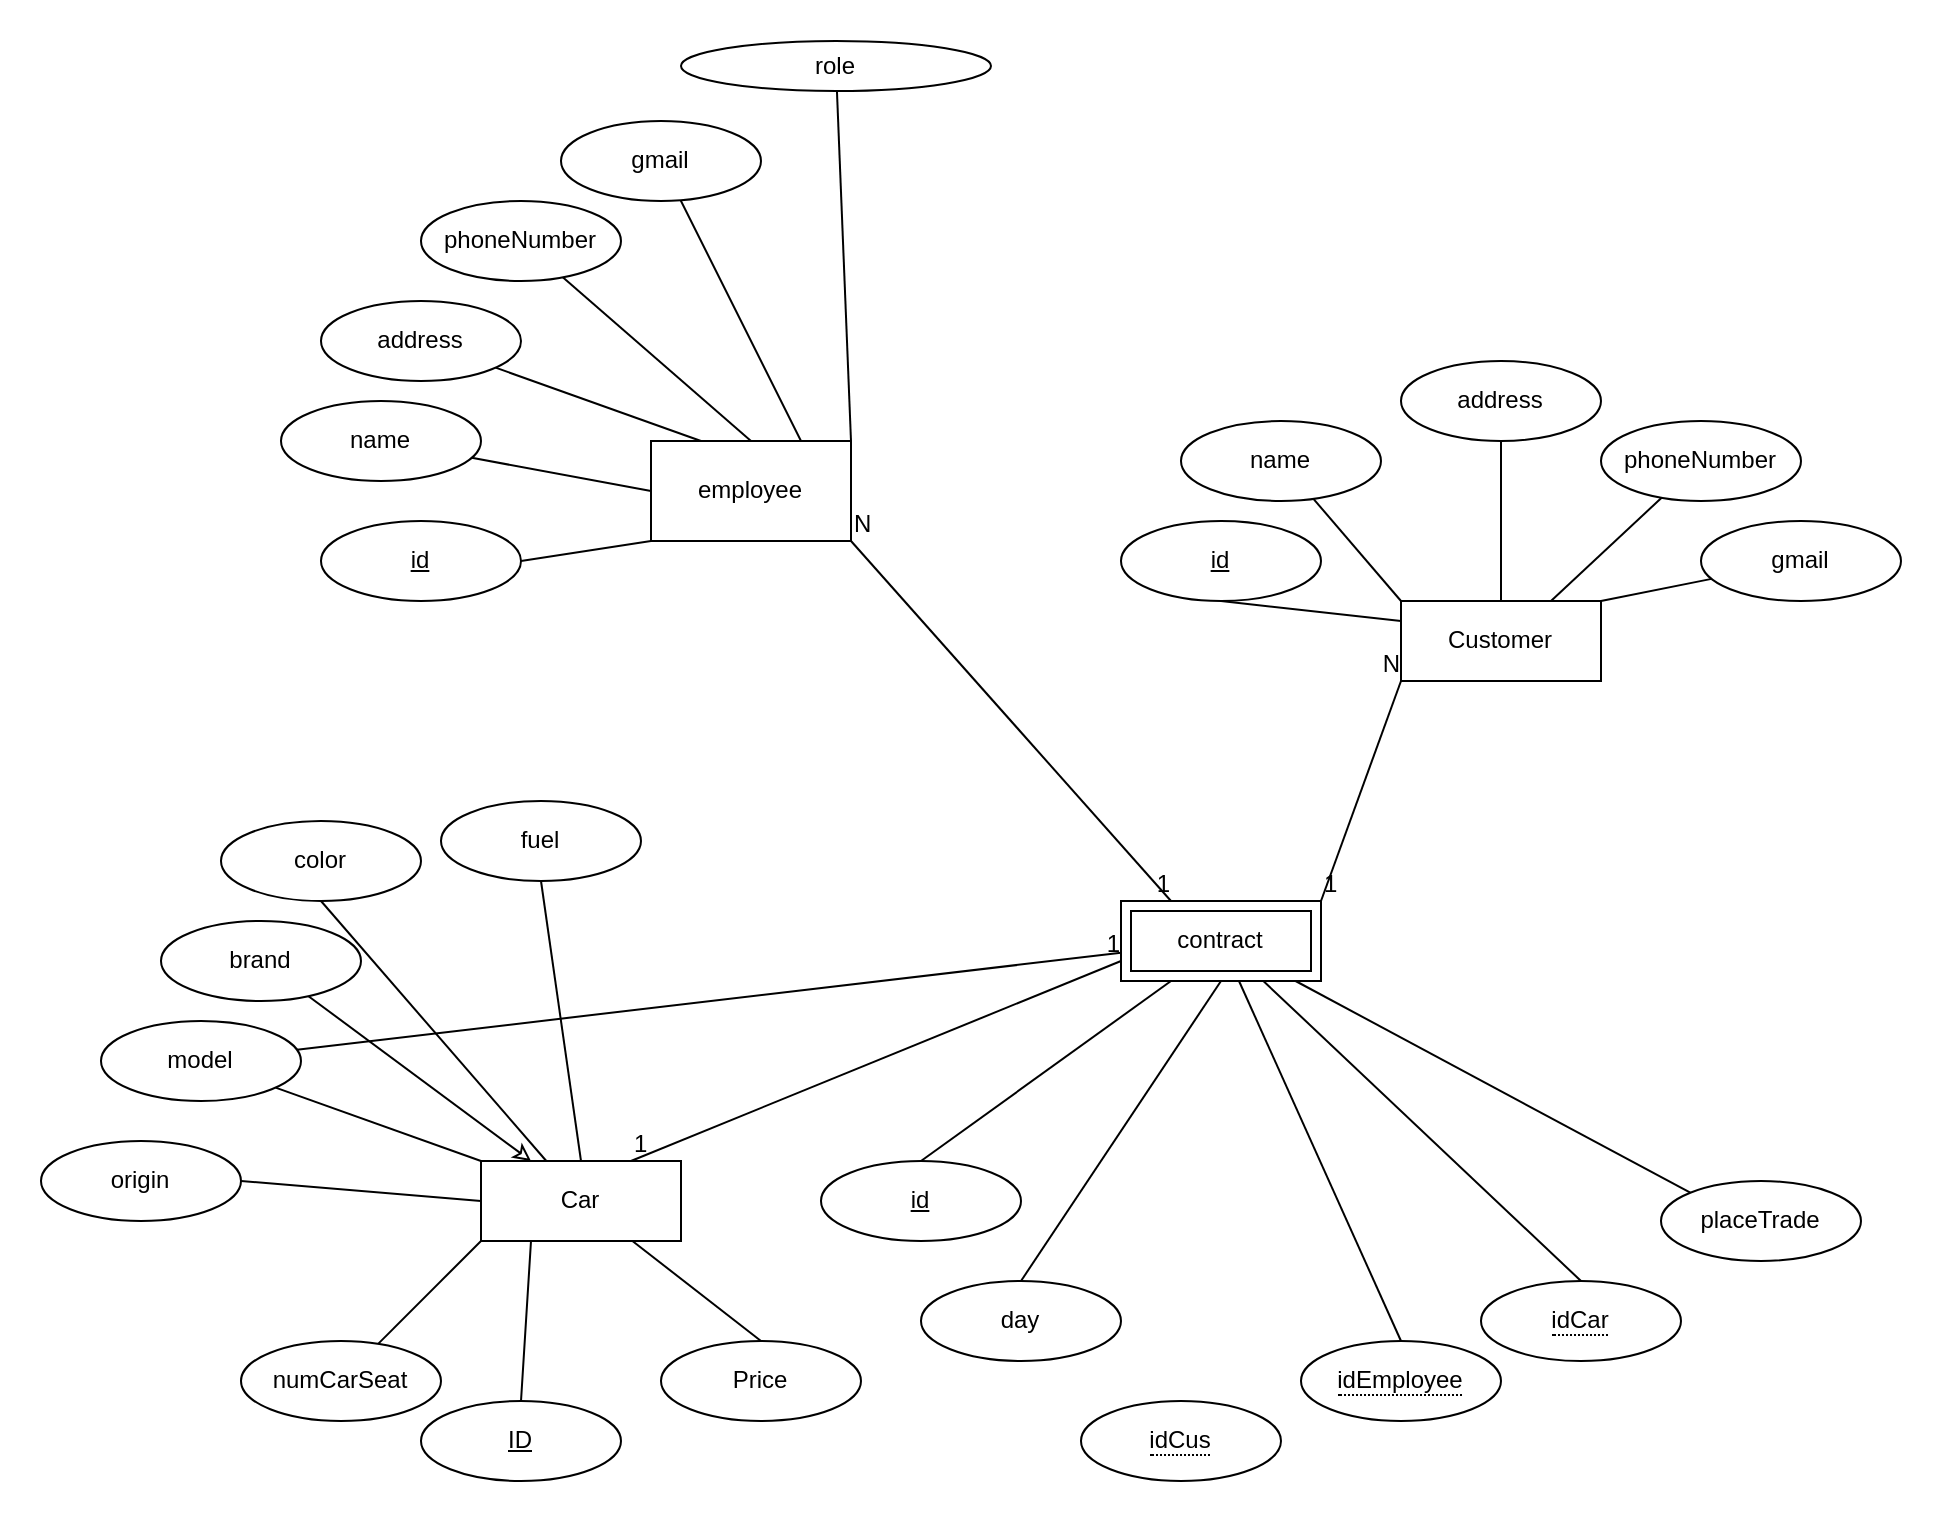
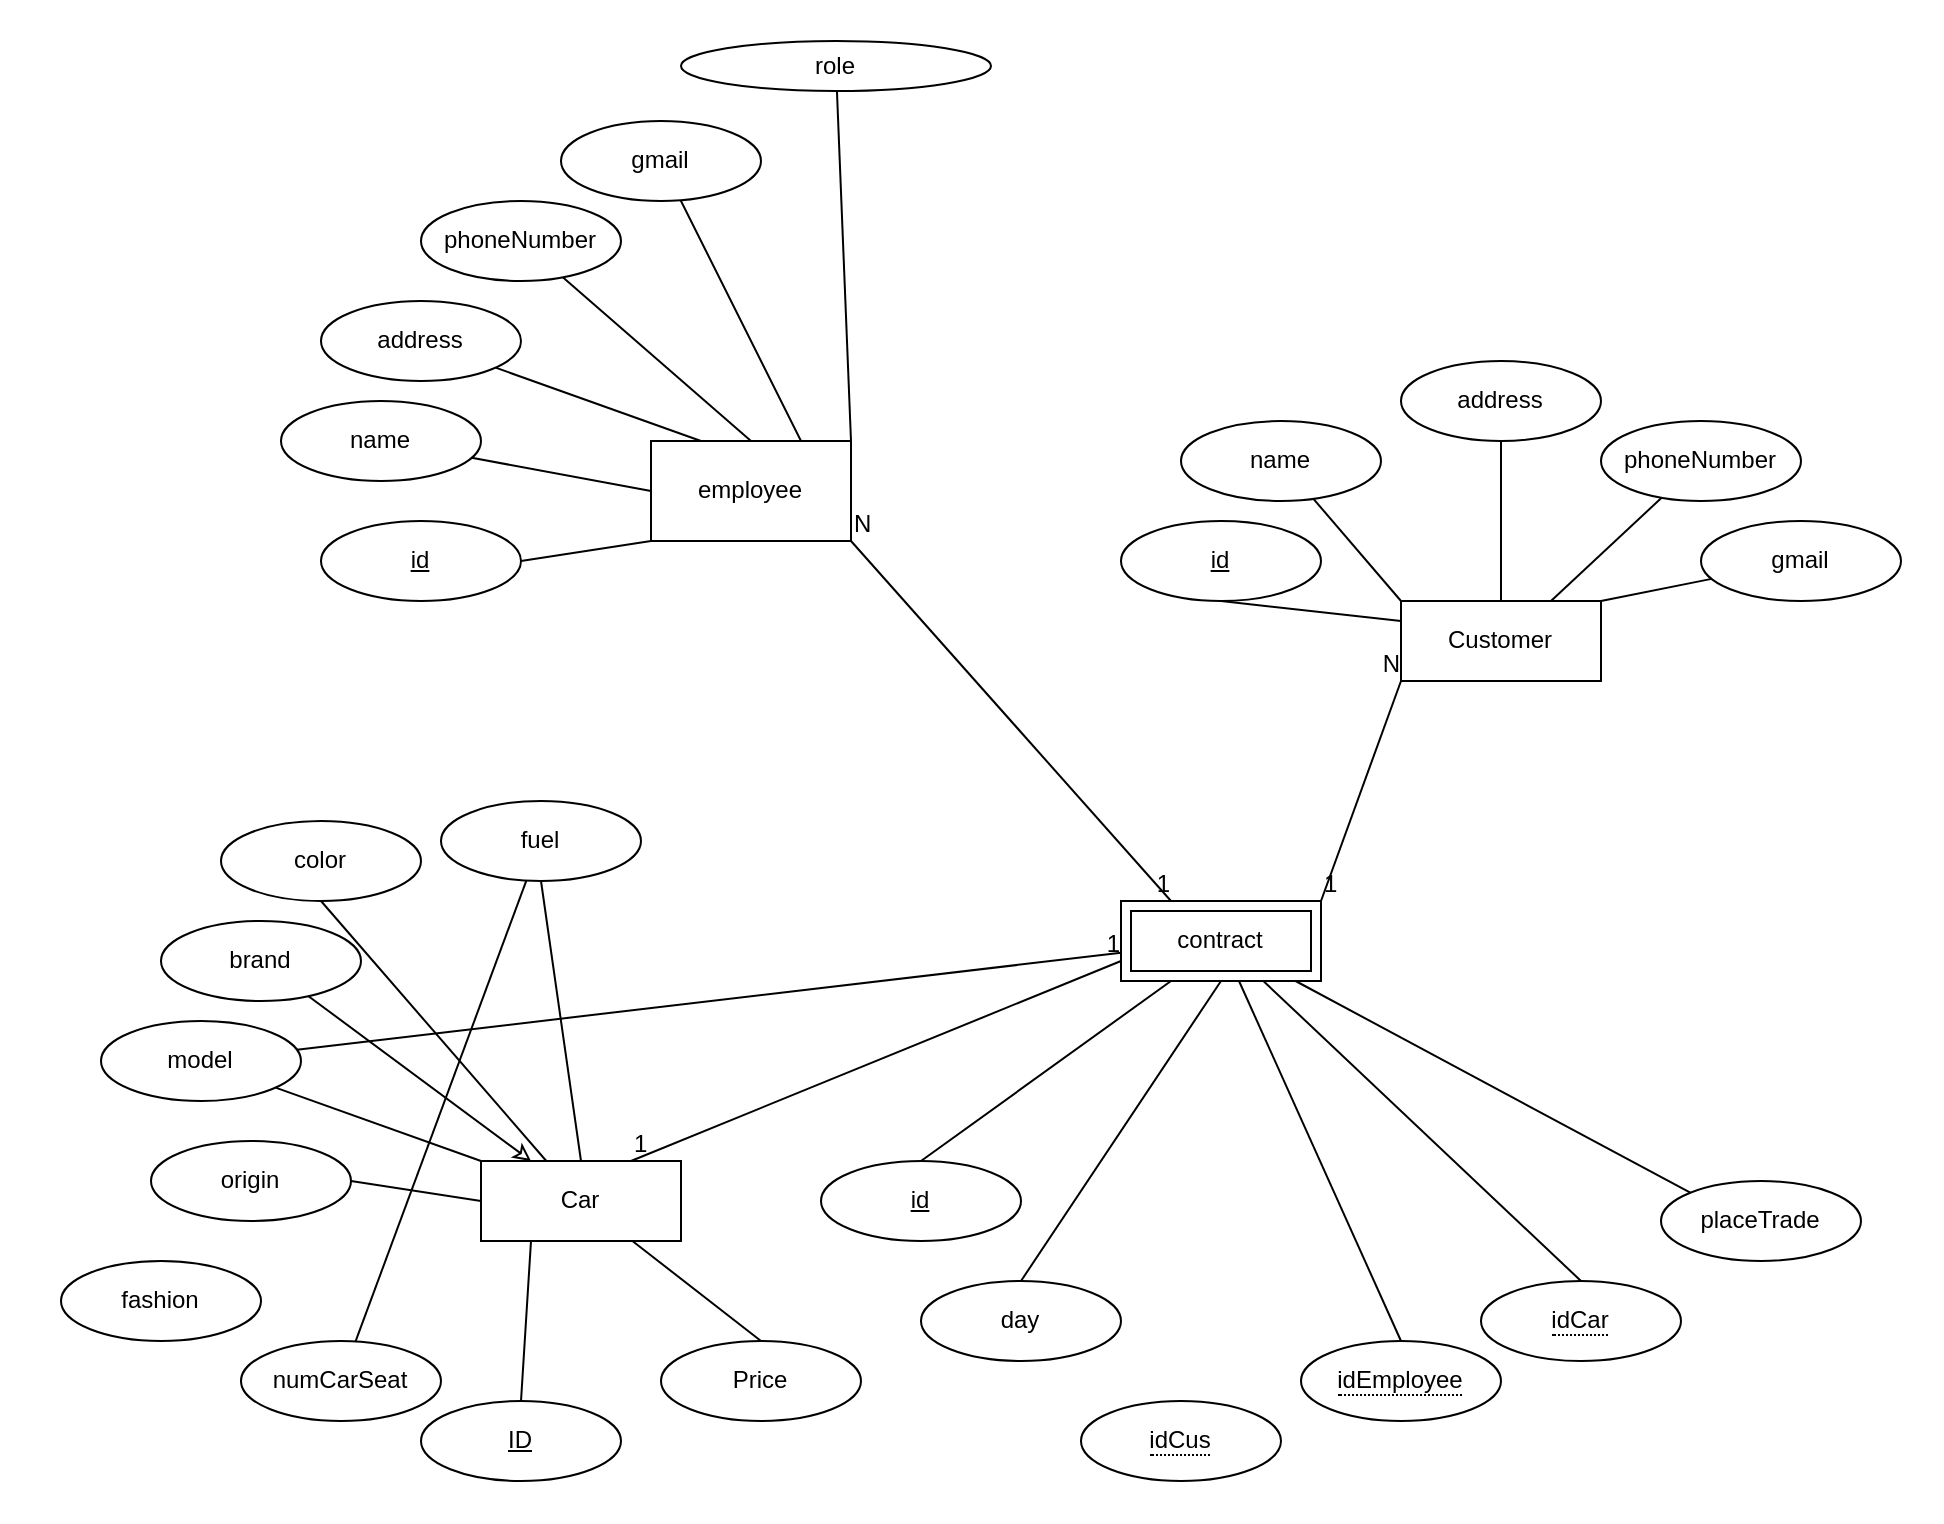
(141, 1181) -> (251, 1181)
(429, 1293) -> (494, 969)
none -> (161, 1301)
